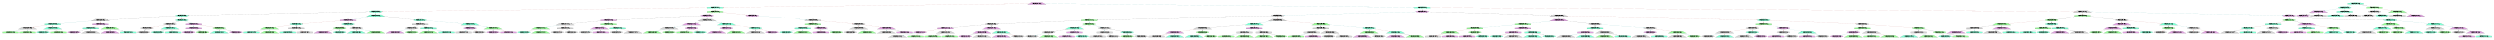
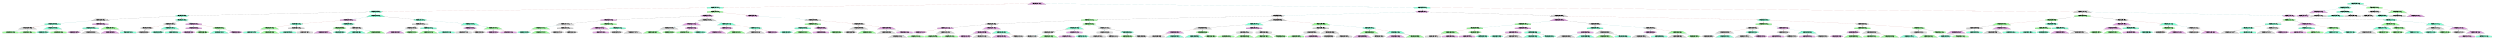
(585, 32) -> none
